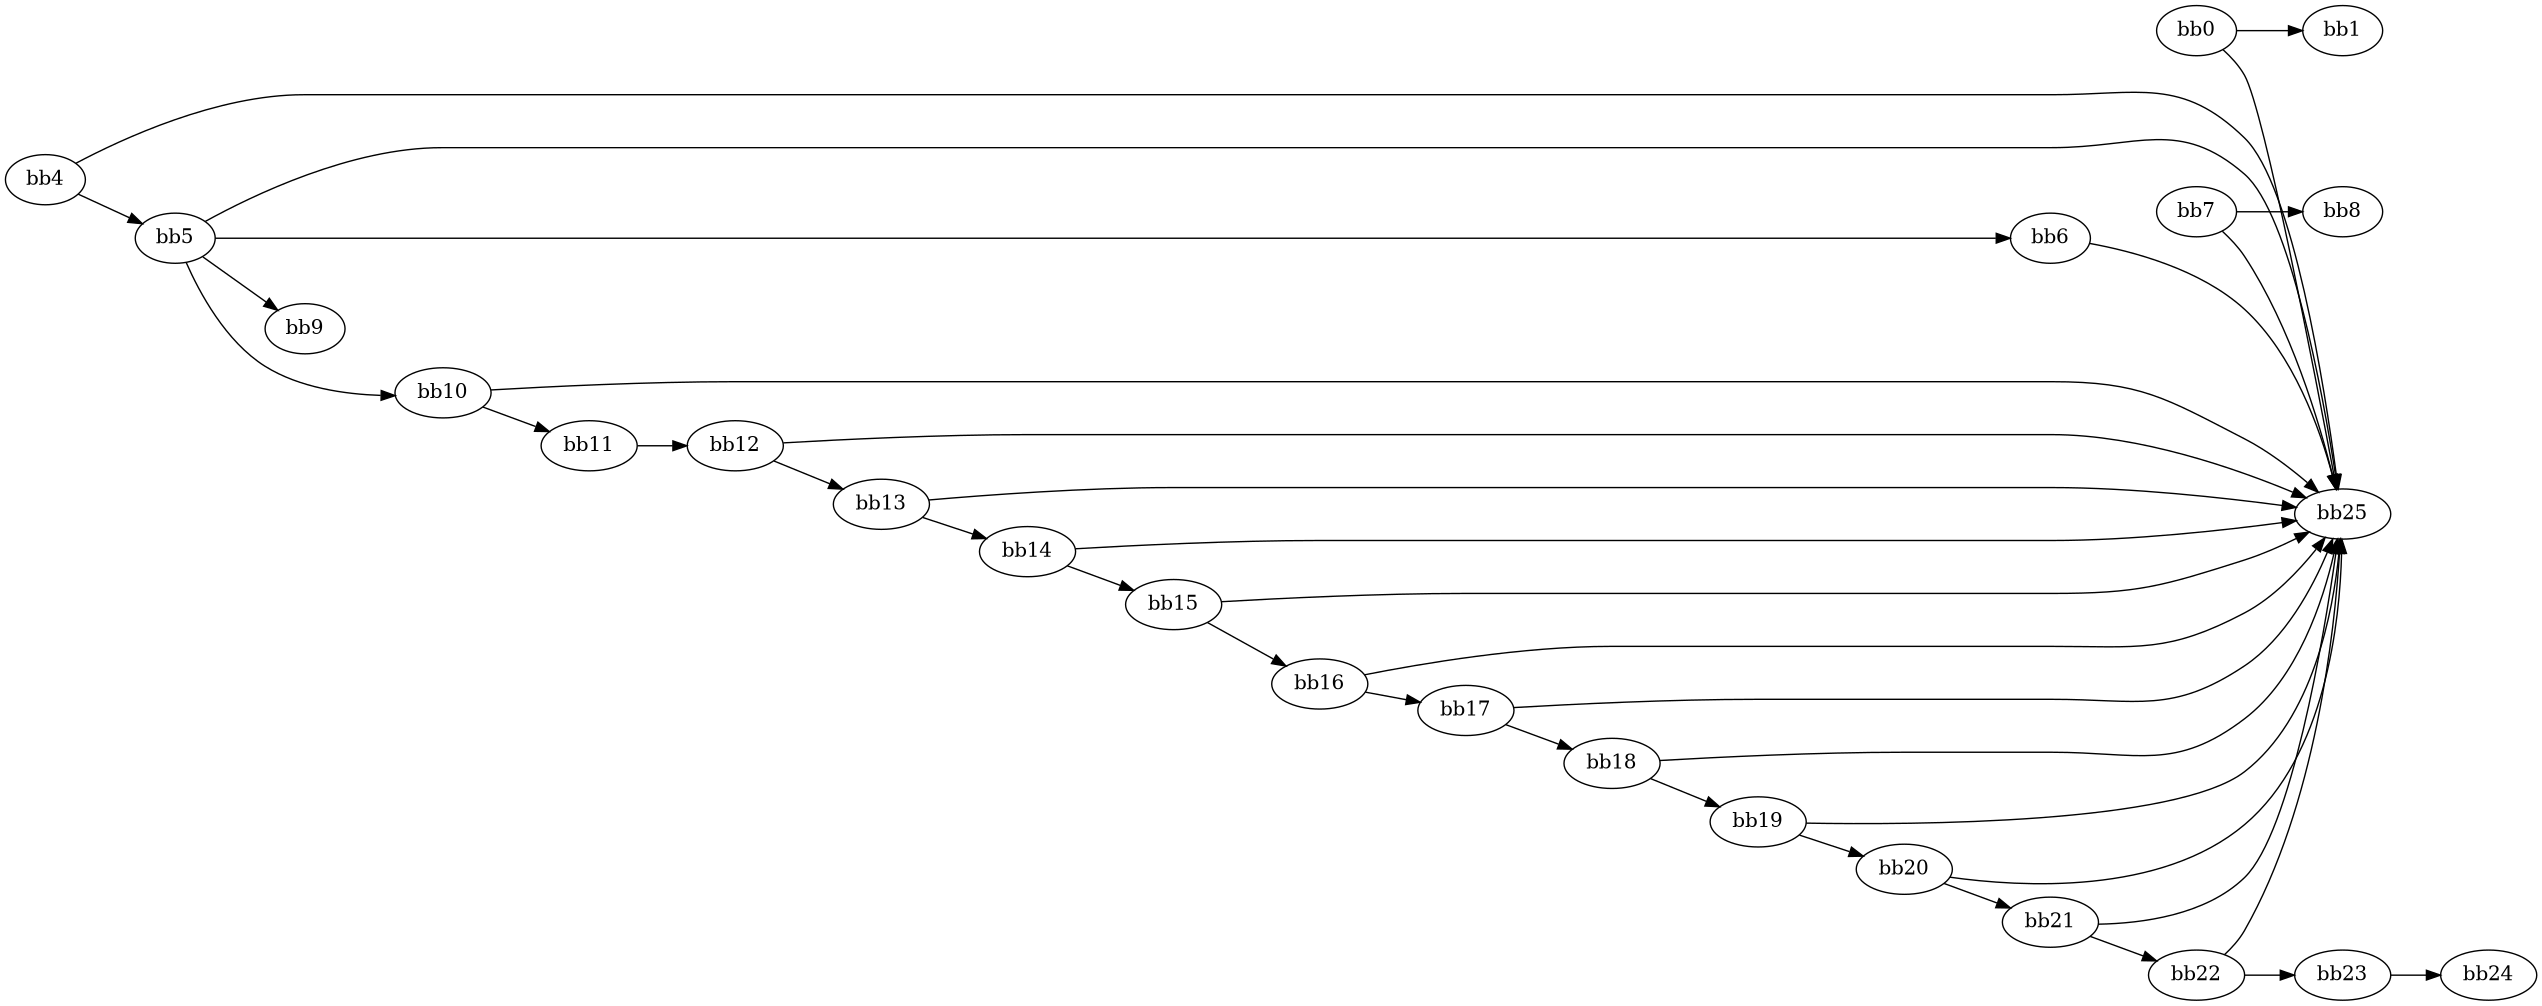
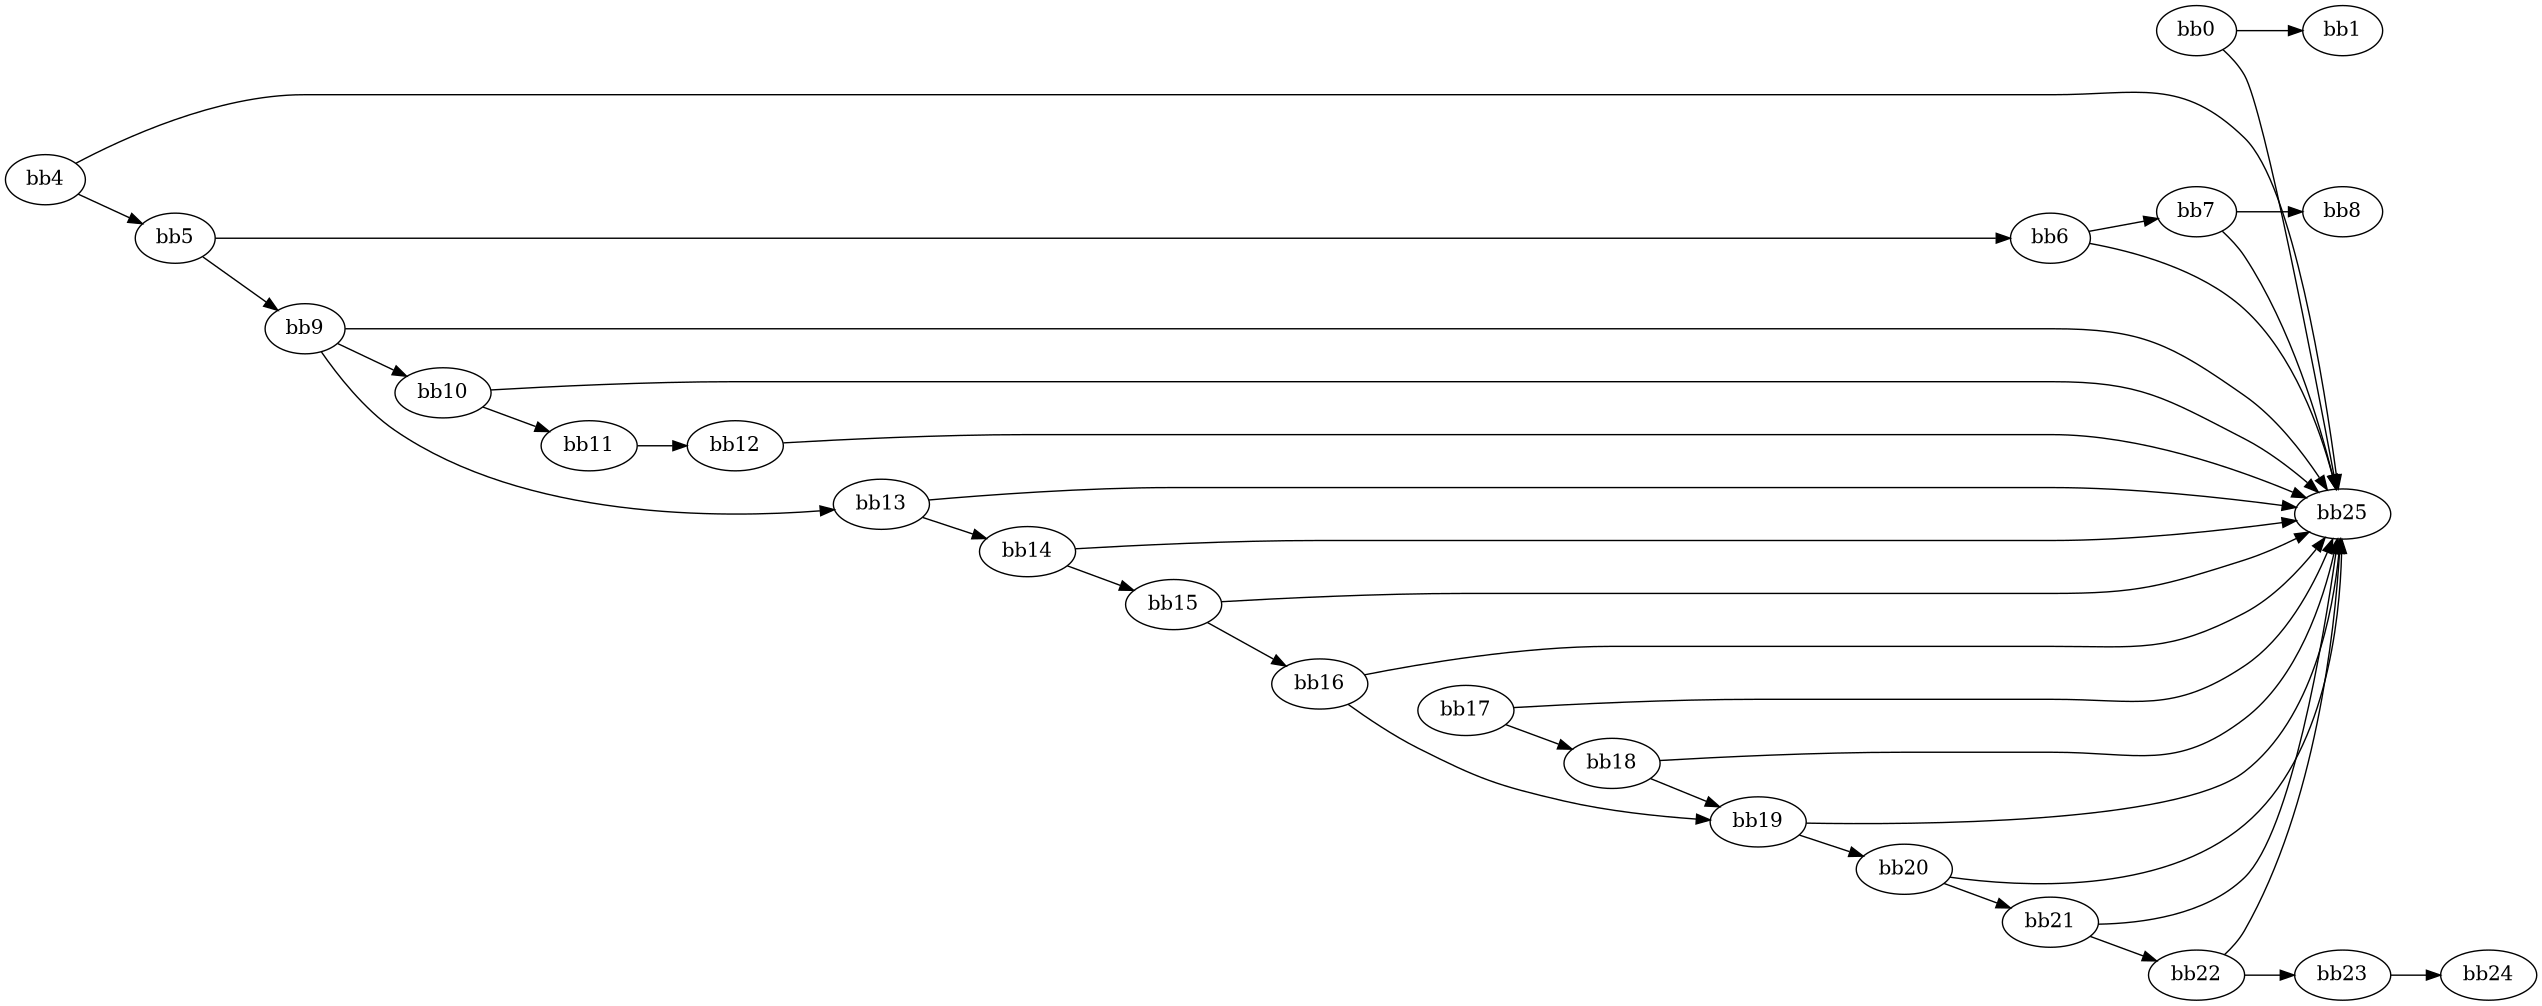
(1381, 148) -> (1359, 329)
none -> (2117, 226)
(260, 363) -> (366, 357)
(802, 472) -> (548, 494)
(1386, 696) -> (1513, 788)
